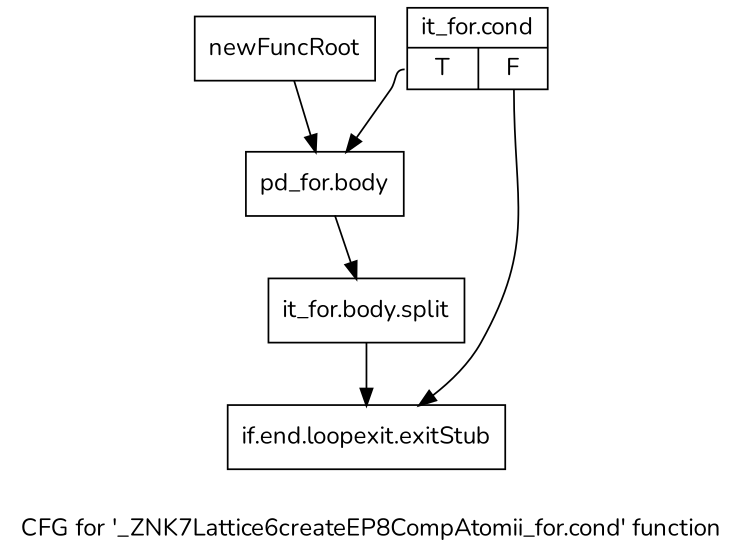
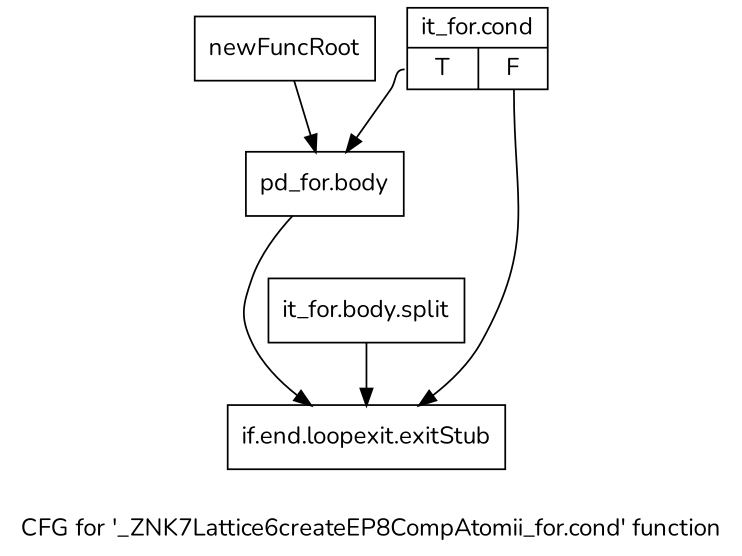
(343, 239) -> (244, 308)
